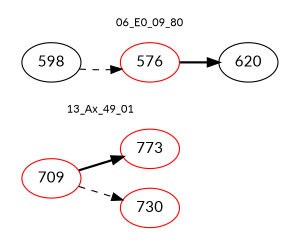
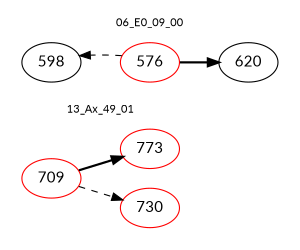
(150, 24) -> (150, 24)
(95, 70) -> (106, 55)
